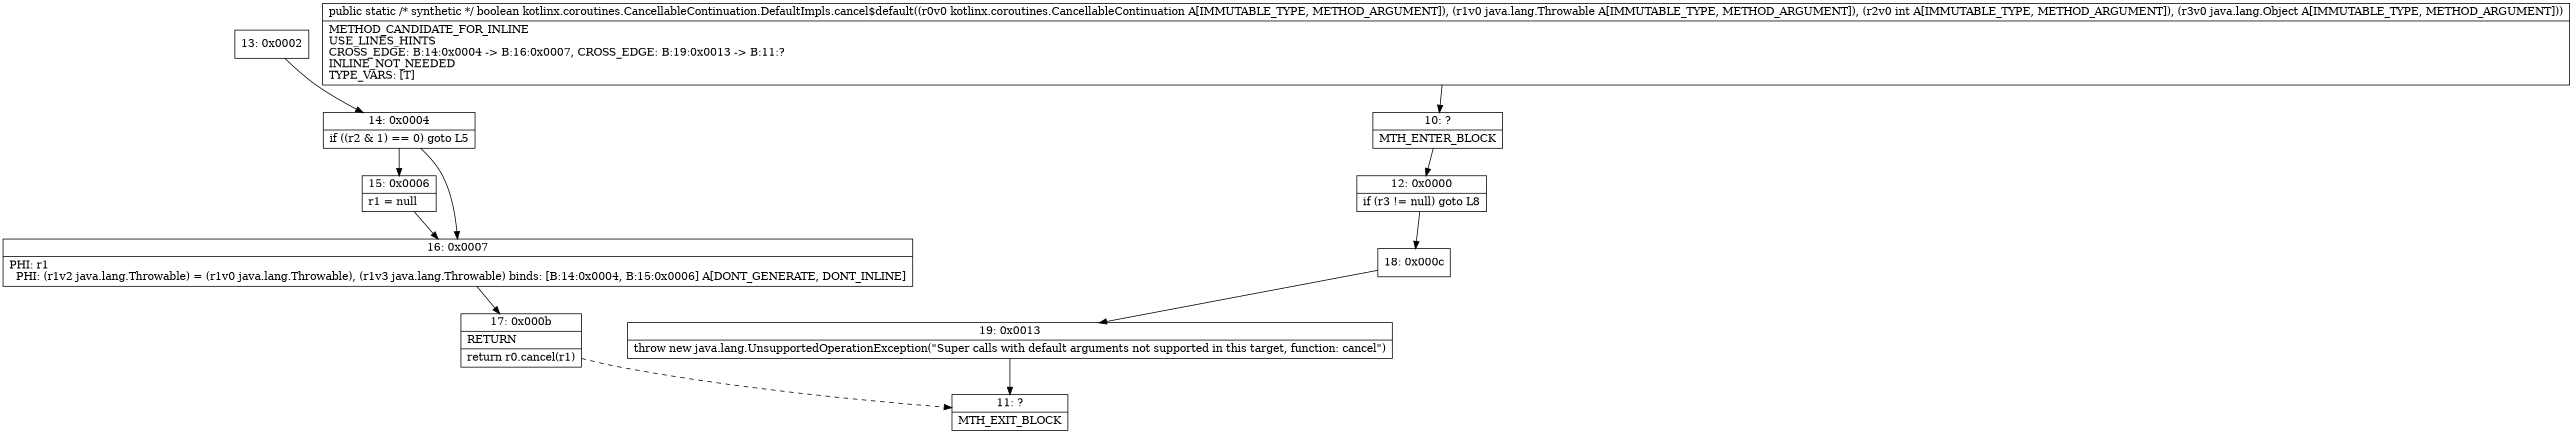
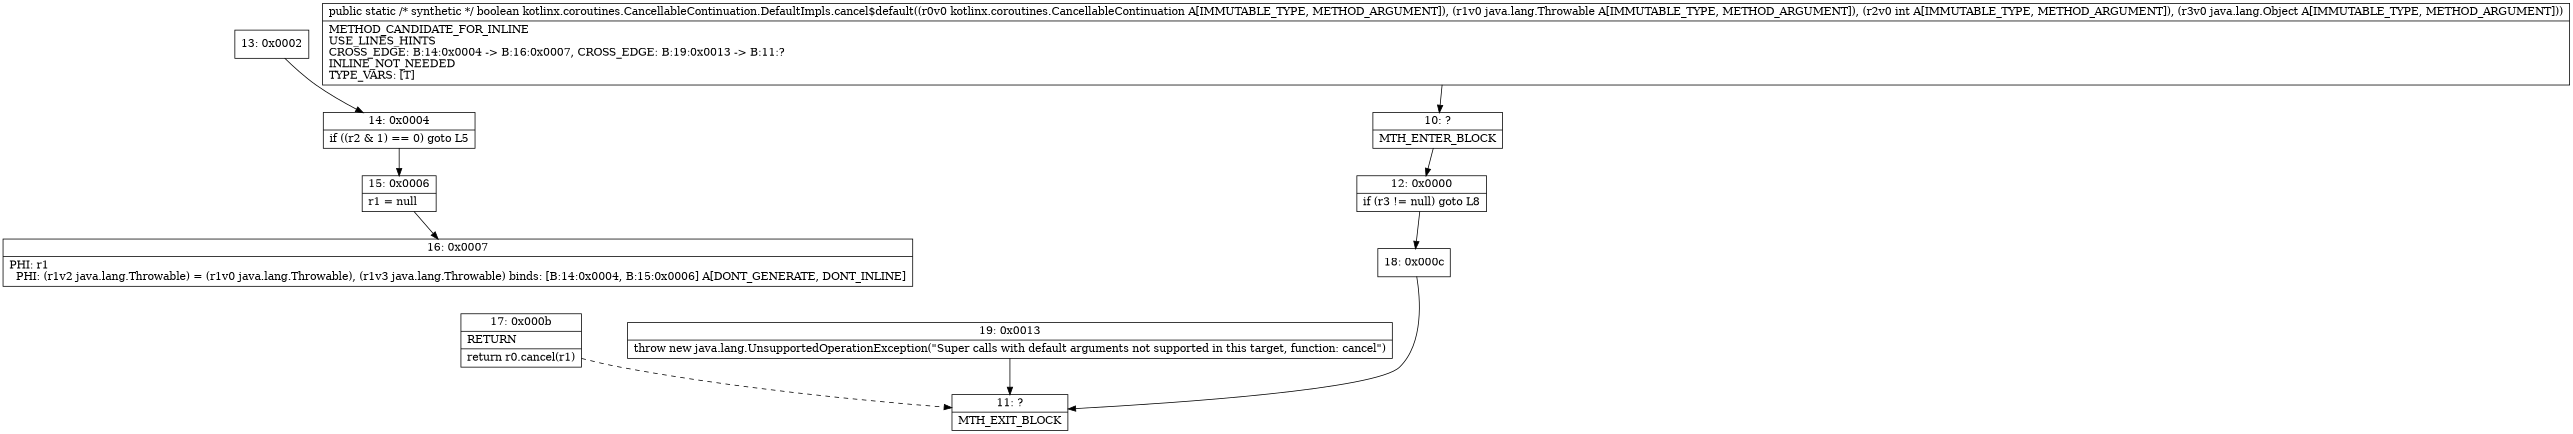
(447, 186) -> none
(1242, 296) -> (1287, 392)
(486, 297) -> none
